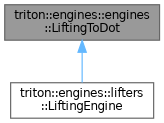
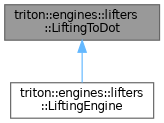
(82, 22) -> (82, 22)
